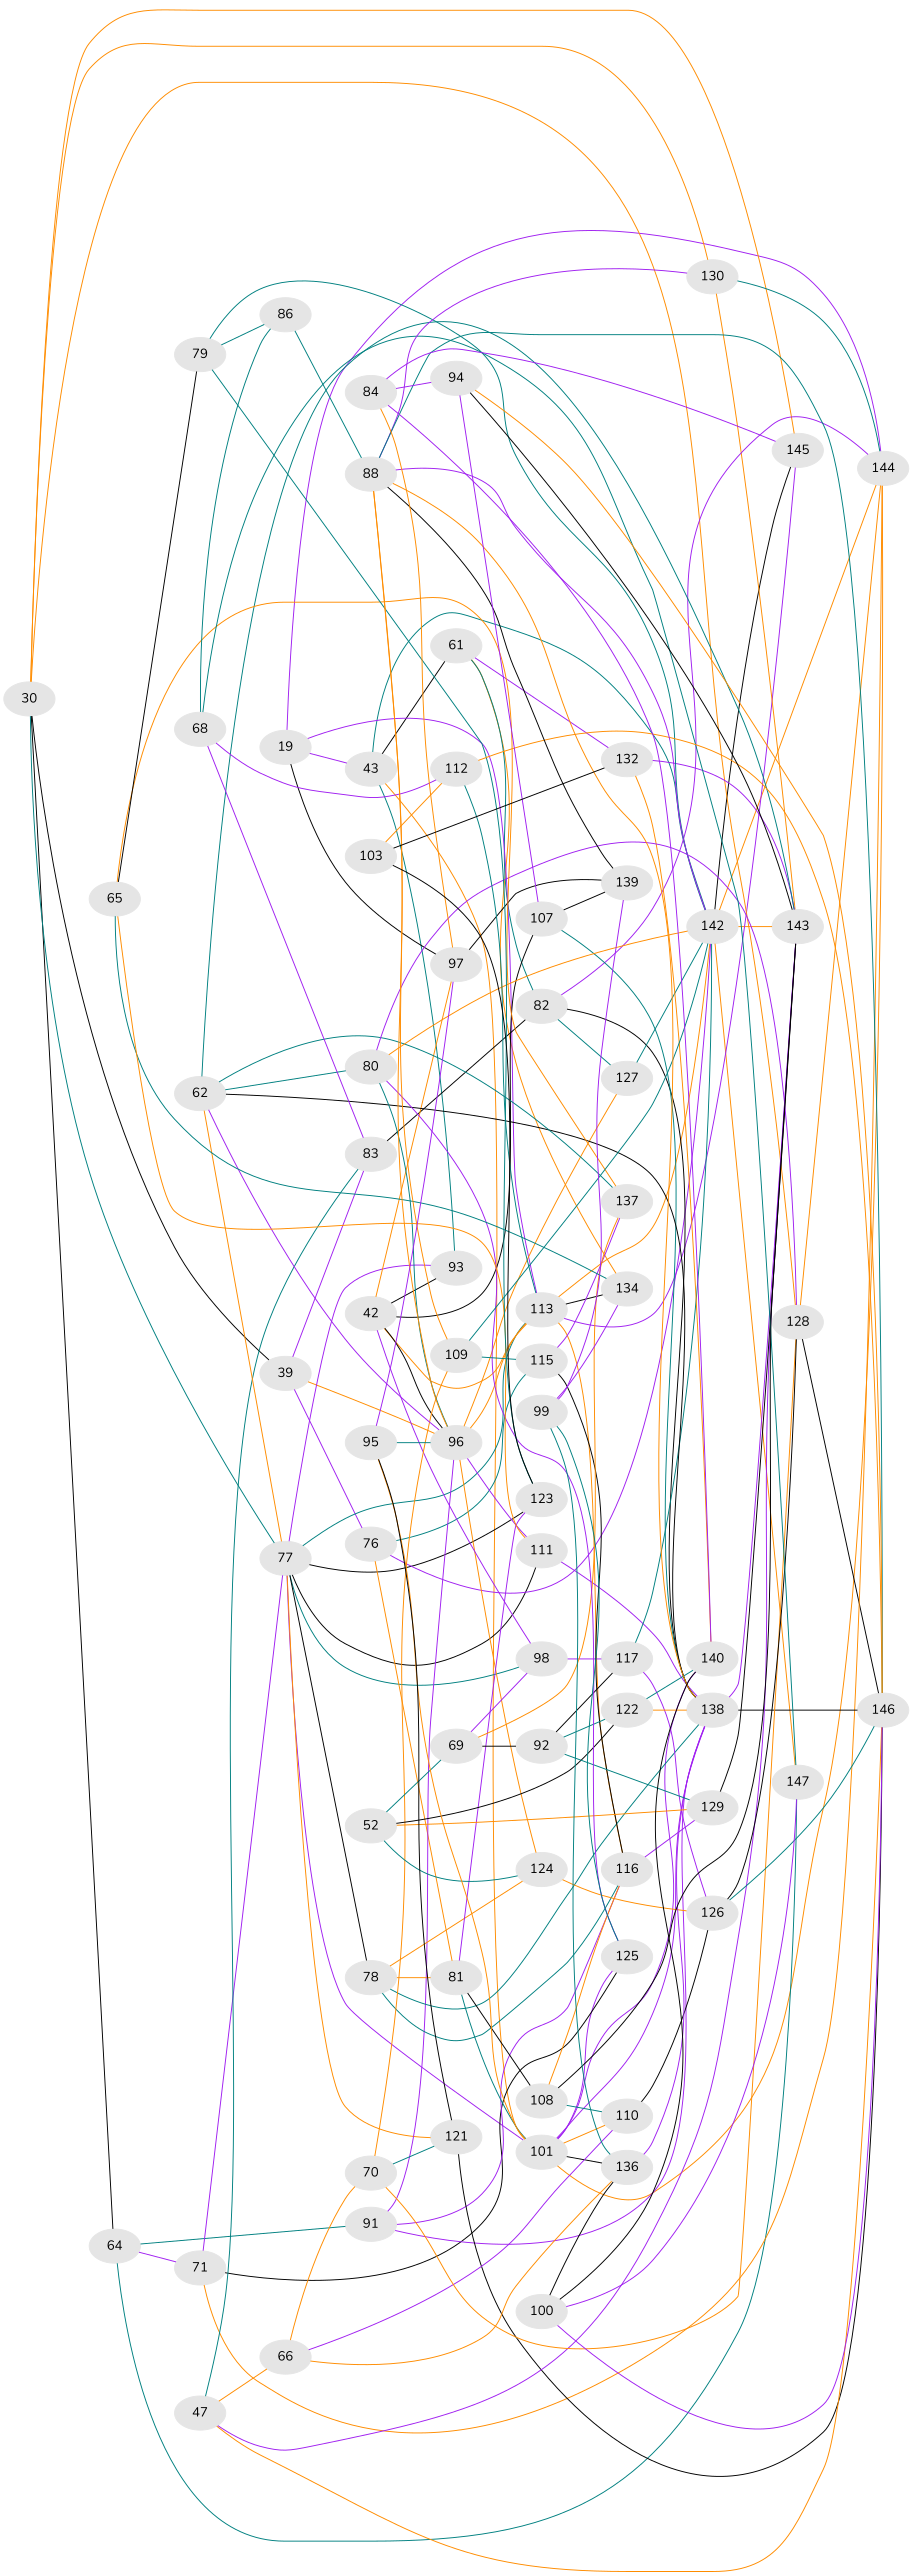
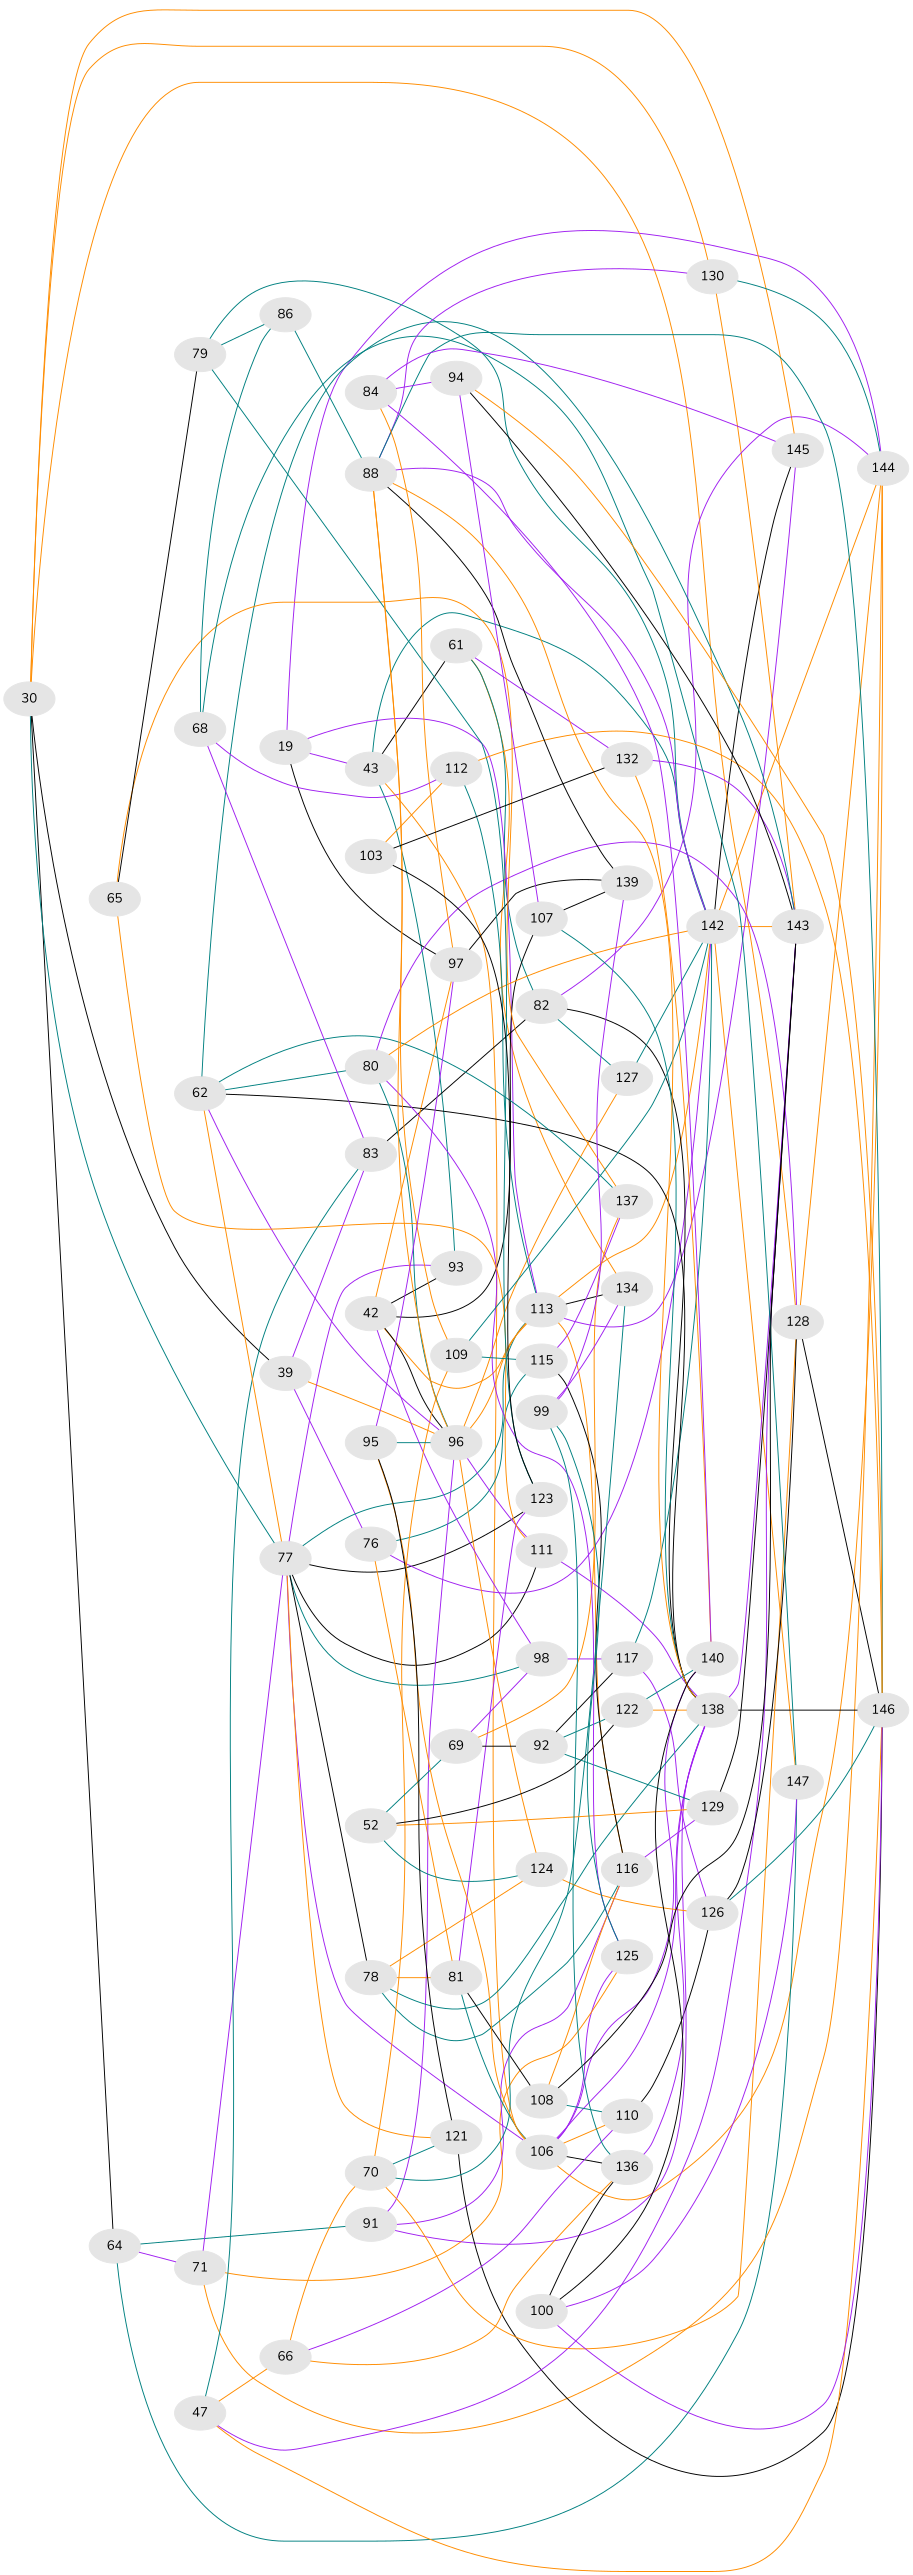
(281, 1184) -> (582, 1789)
(542, 2152) -> (542, 2152)
(491, 2210) -> (491, 2210)
